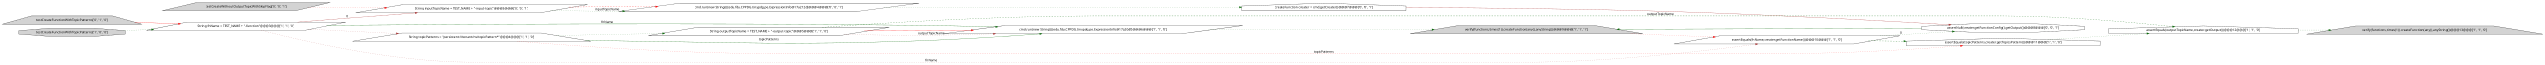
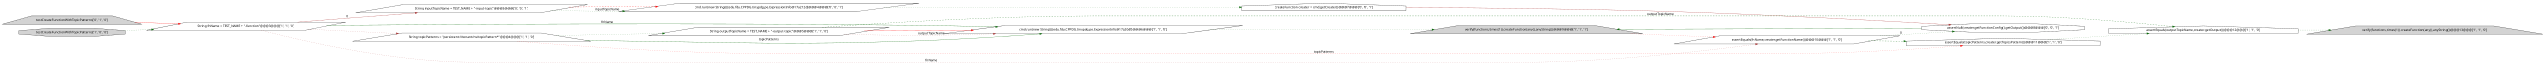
(246, 7) -> none
